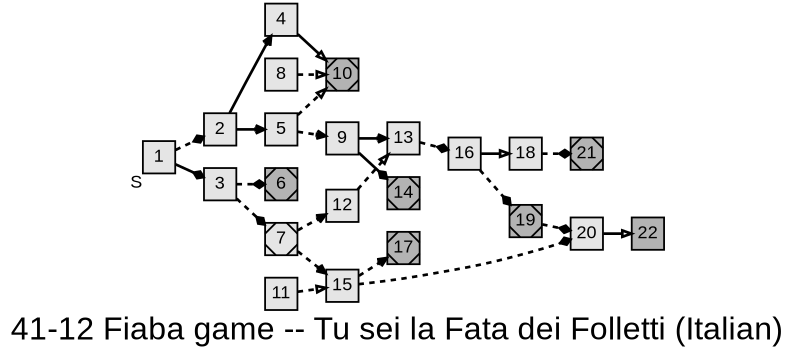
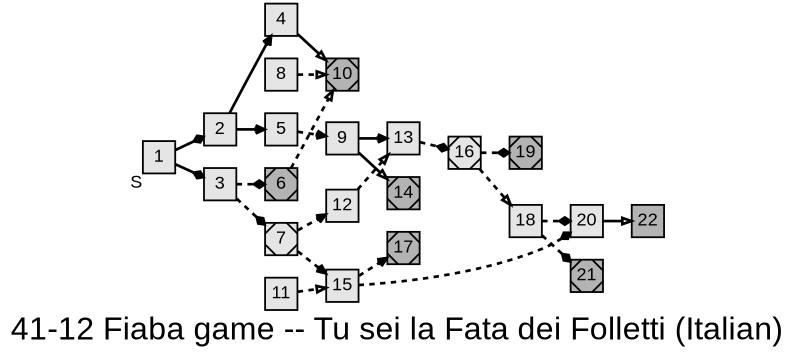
(308, 105) -> (307, 139)
(185, 146) -> (185, 146)
(465, 154) -> (465, 153)
(491, 154) -> (492, 183)
(369, 162) -> (369, 163)
(551, 226) -> (551, 221)
